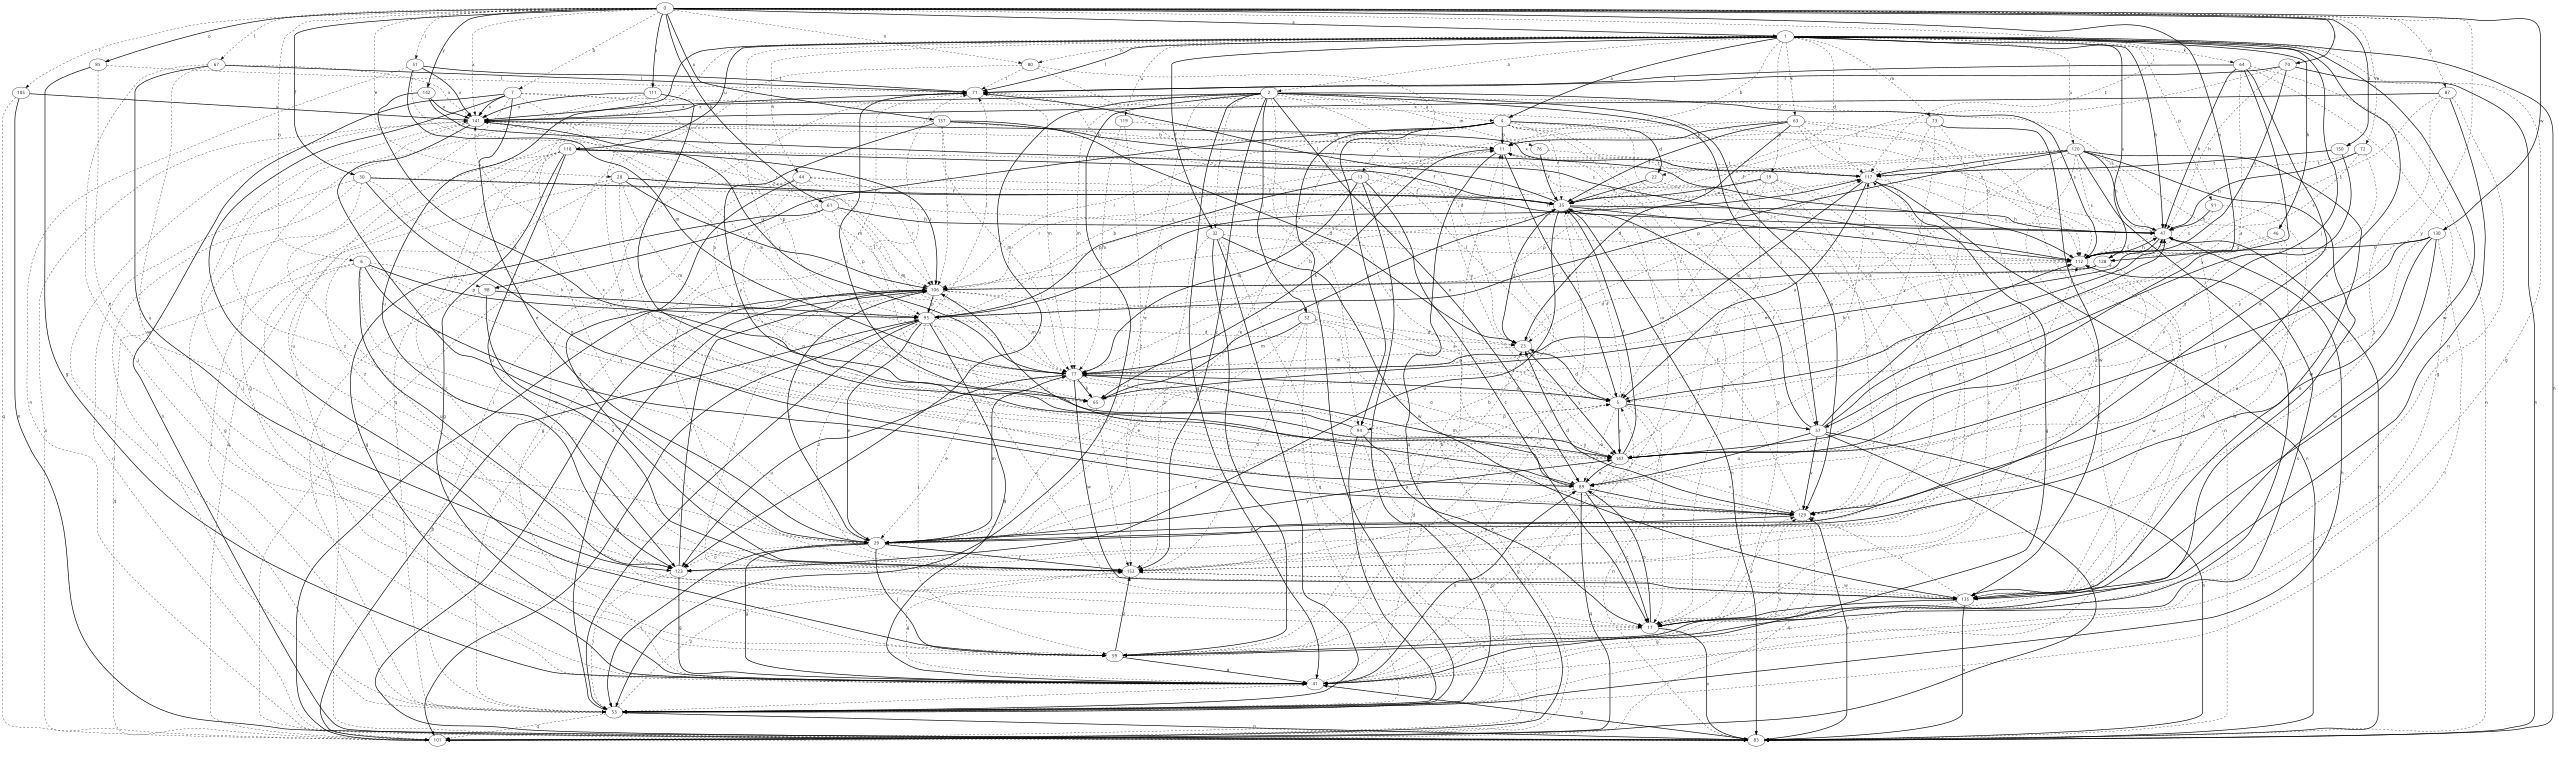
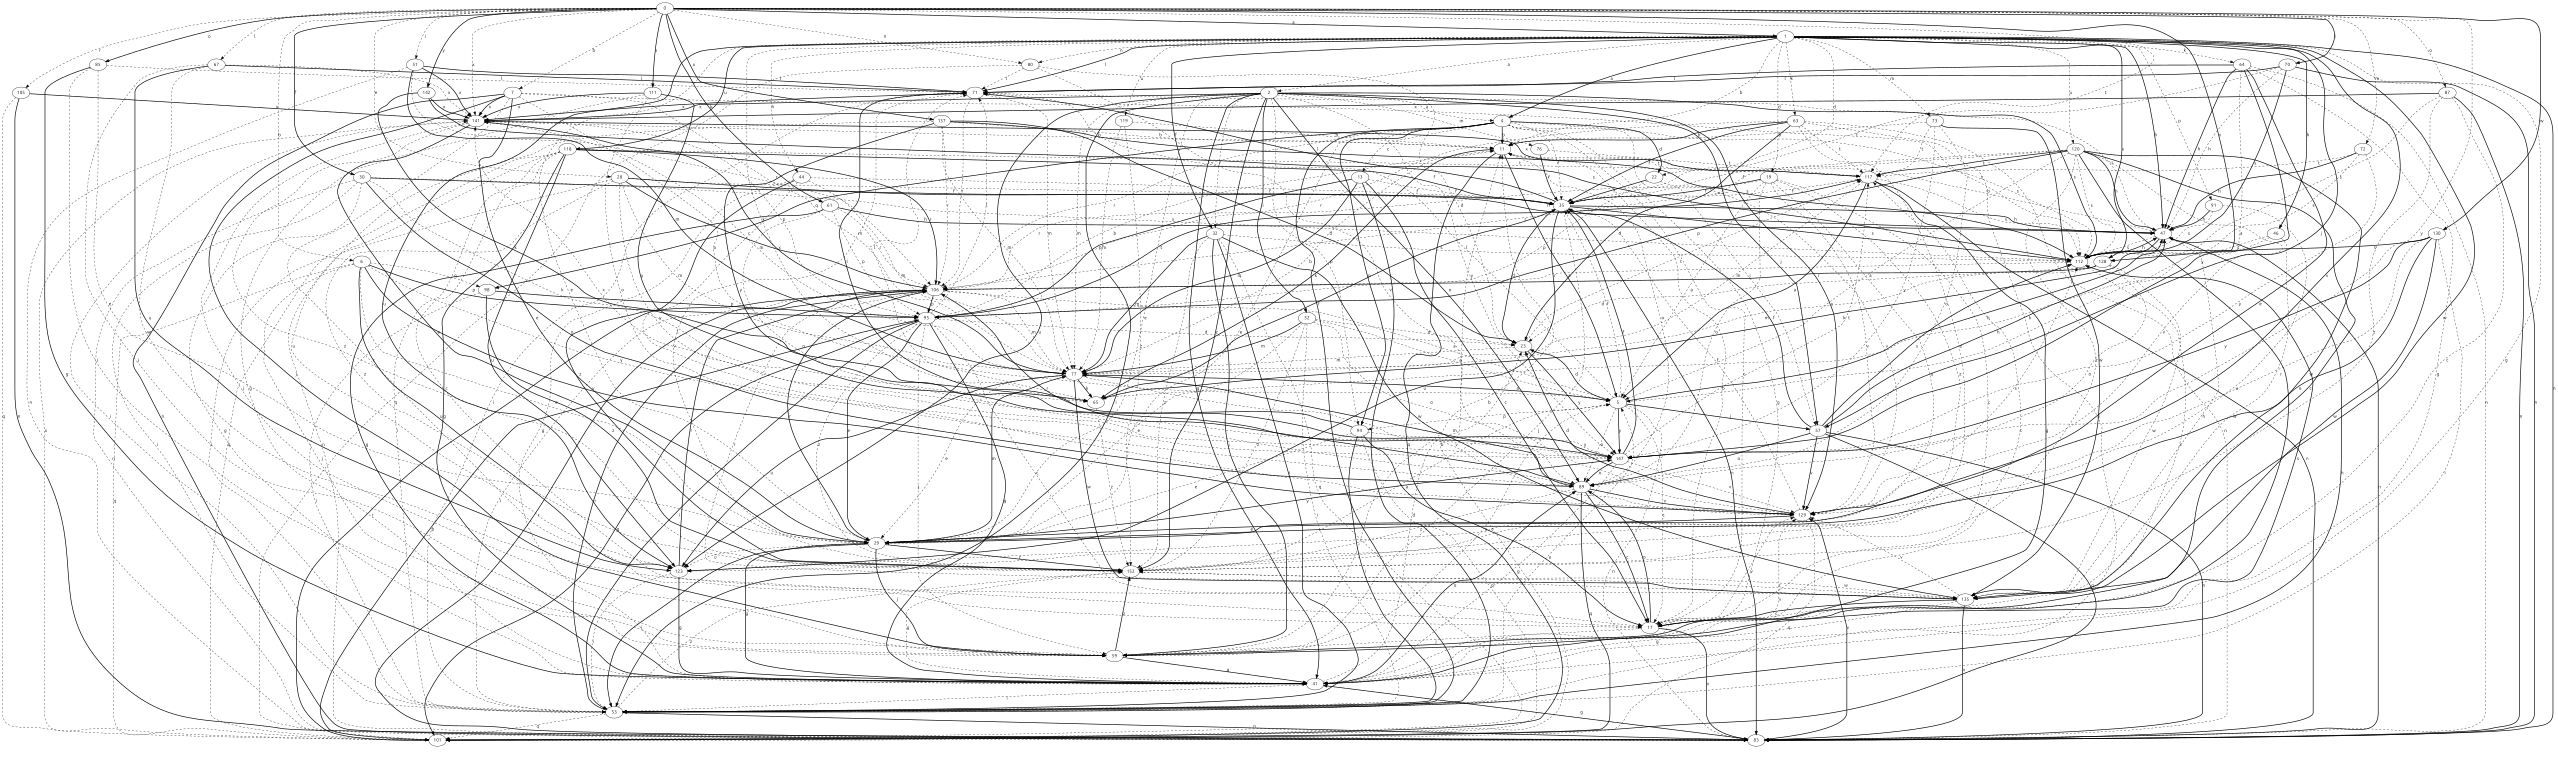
(2340, 149) -> none
(892, 203) -> (962, 184)
none -> (1142, 295)
(1499, 355) -> (1499, 355)
(2281, 374) -> (2281, 374)
(2348, 455) -> (2499, 727)
none -> (418, 577)
